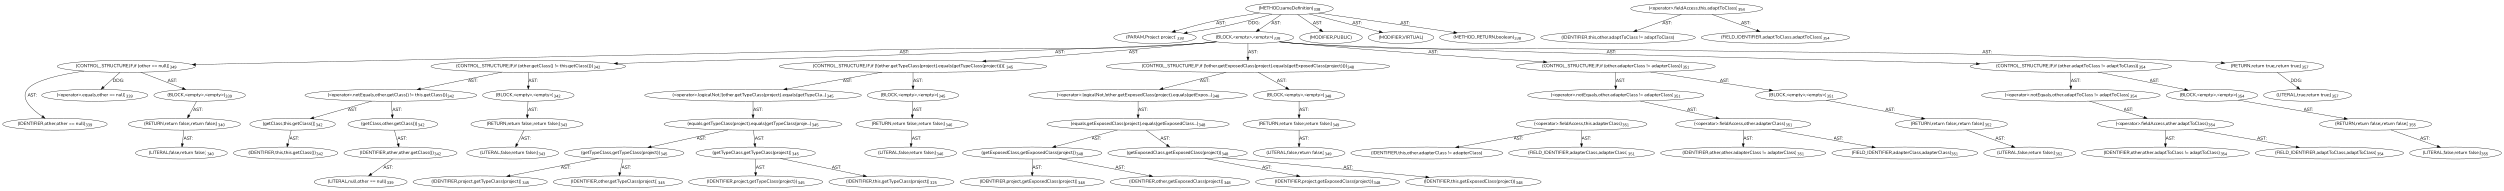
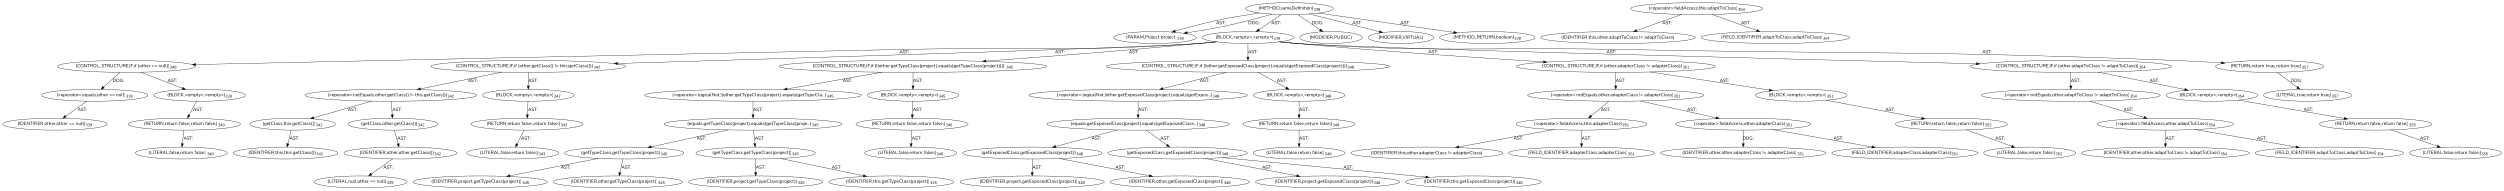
(1318, 23) -> (1318, 23)
(38, 82) -> (76, 109)
none -> (1600, 109)
(1749, 139) -> (1749, 139)
